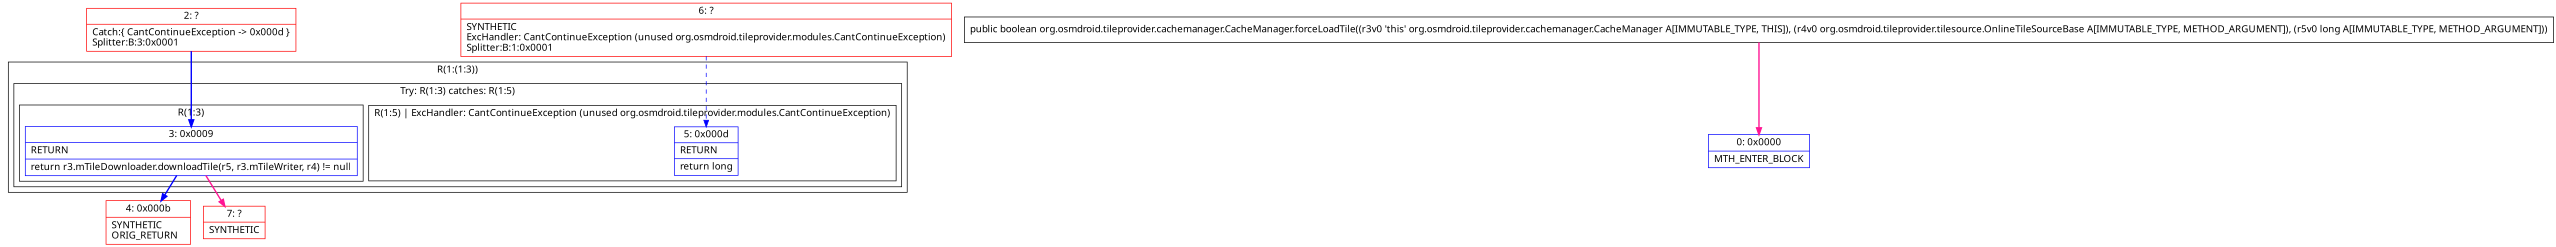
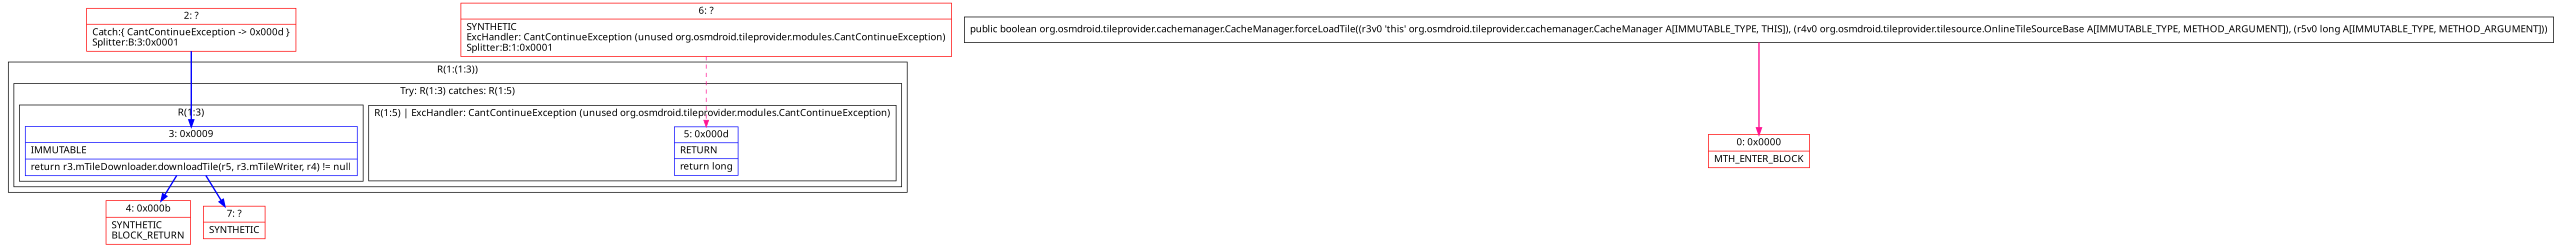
(706, 88) -> (706, 88)
(50, 150) -> (59, 150)
(1759, 151) -> (1759, 151)
(213, 188) -> (213, 188)
(145, 236) -> (148, 236)
